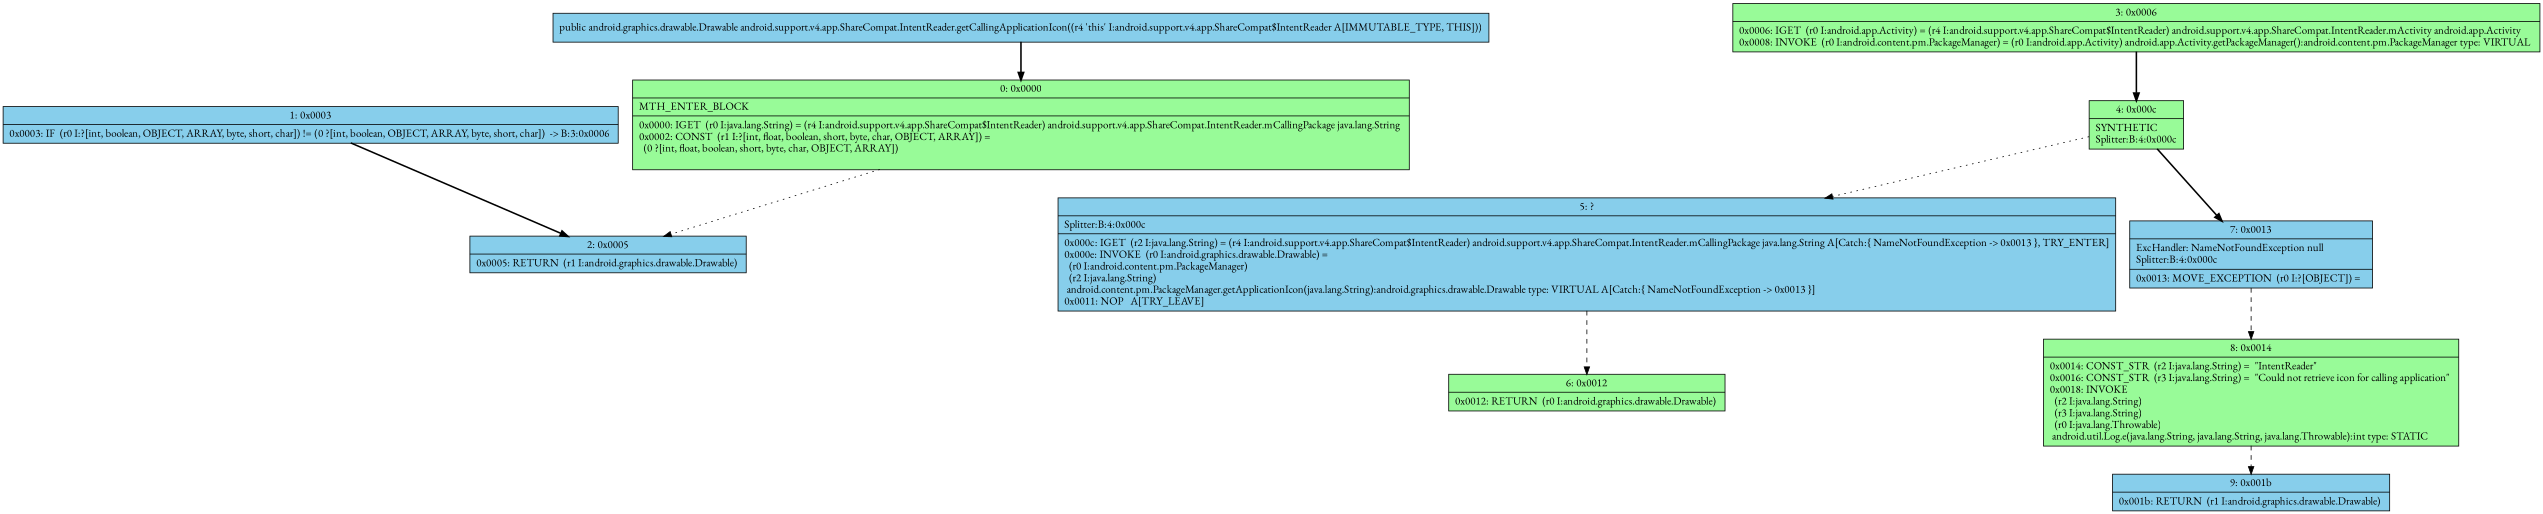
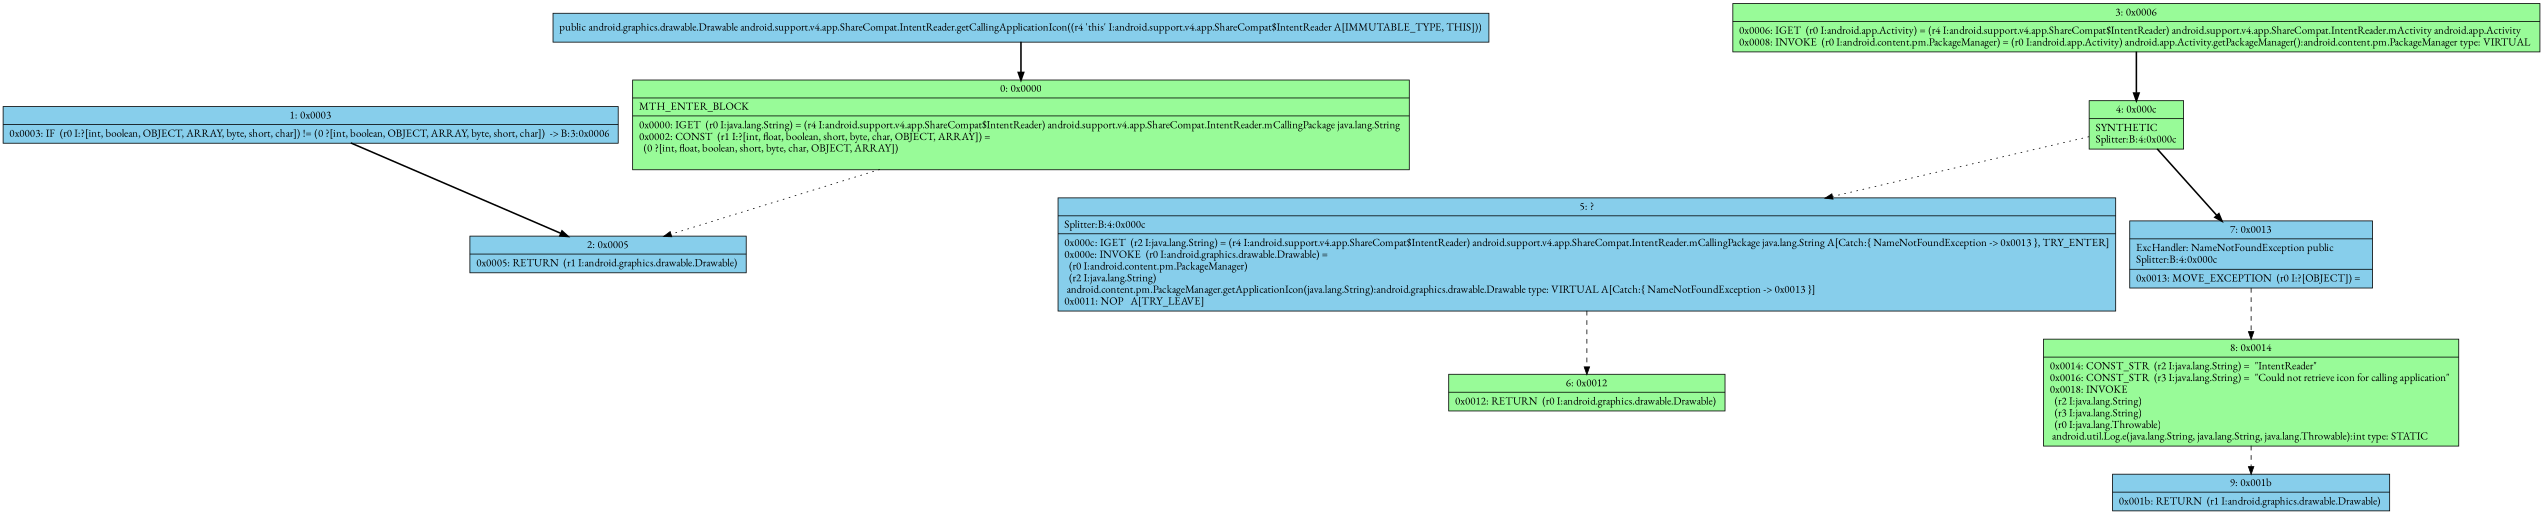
(2230, 248) -> (2235, 248)
